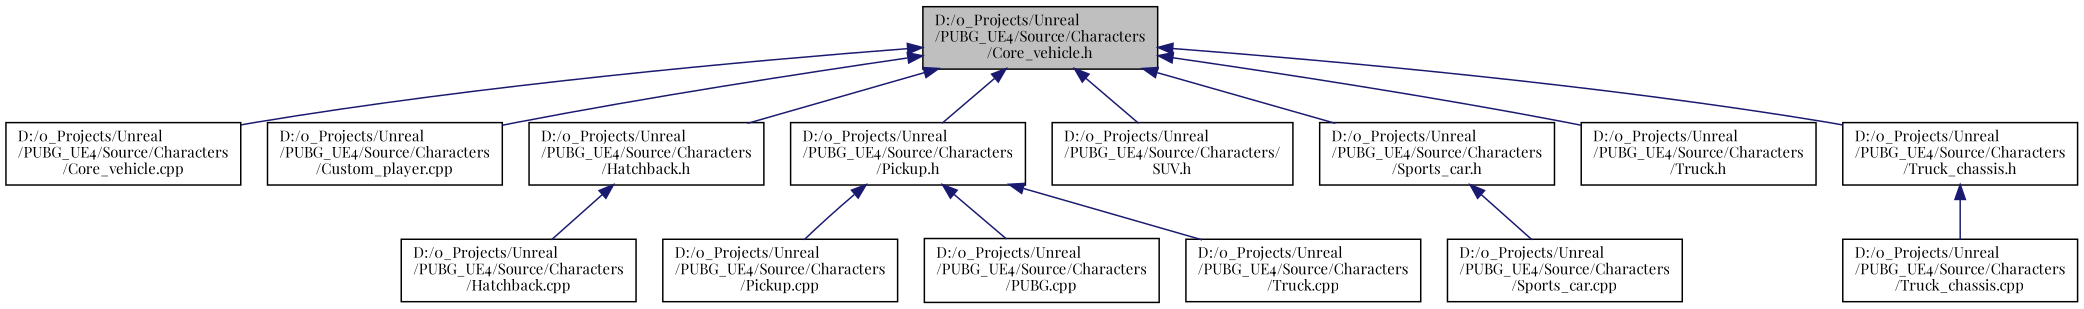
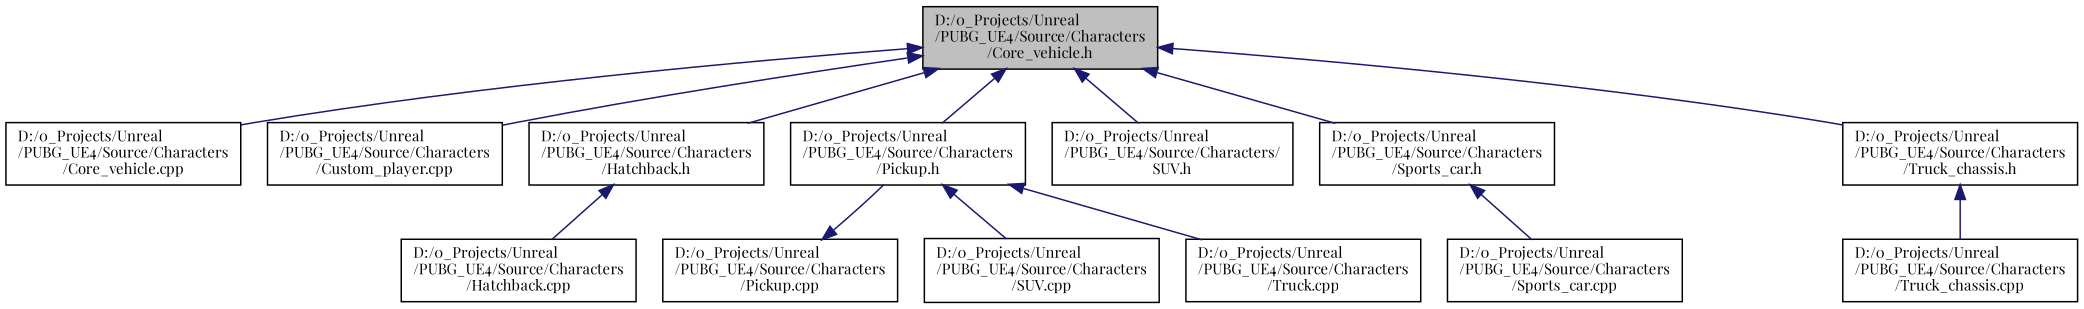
(1699, 154) -> none
(829, 217) -> (859, 208)
(1042, 270) -> (1042, 270)
